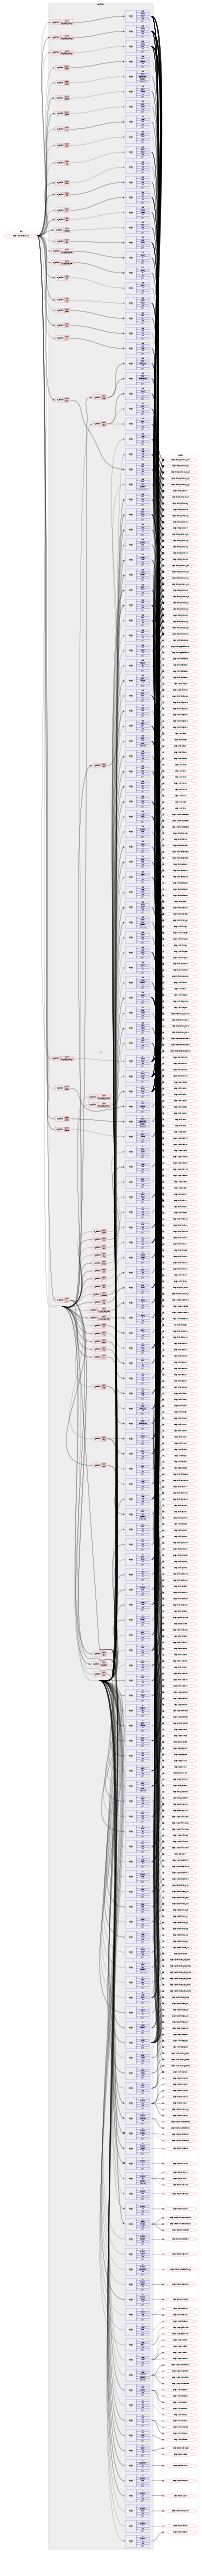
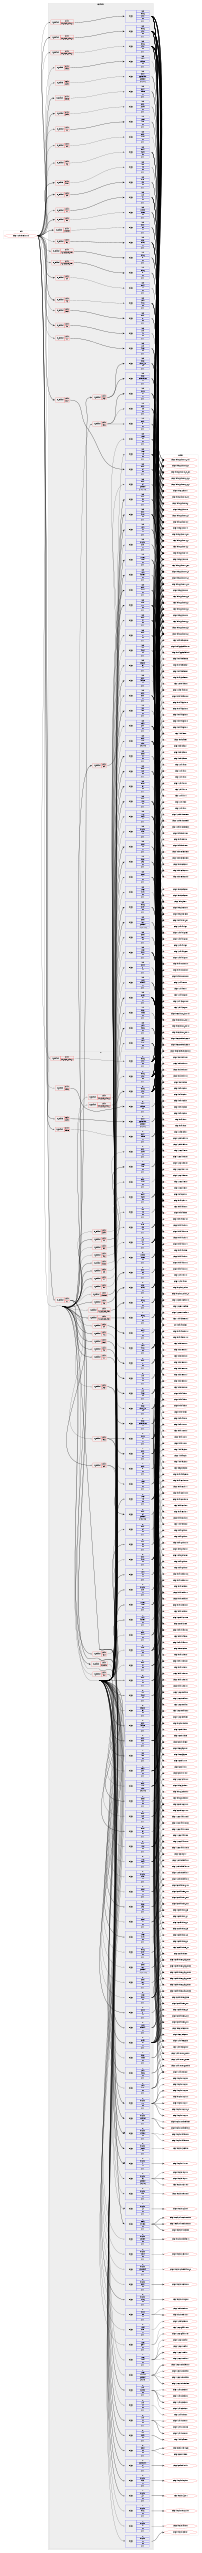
(181, 883) -> none
